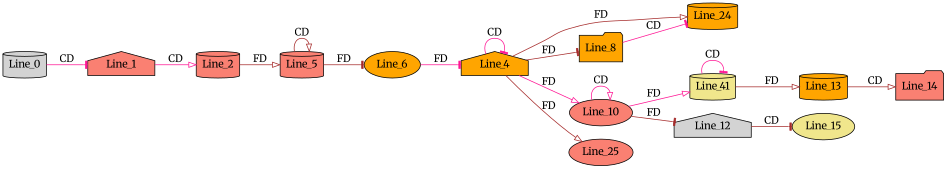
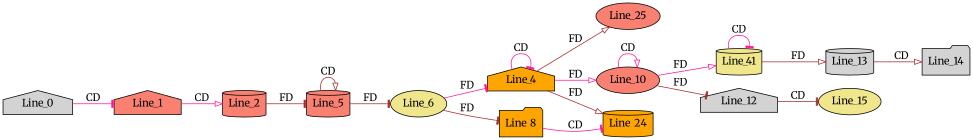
(551, 56) -> (469, 116)
(25, 65) -> (38, 104)
(256, 65) -> (284, 104)
(392, 65) -> (419, 104)
(823, 87) -> (850, 62)
(920, 87) -> (946, 62)
